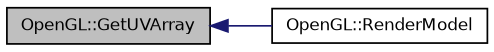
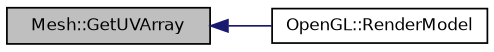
(108, 26) -> (108, 26)
